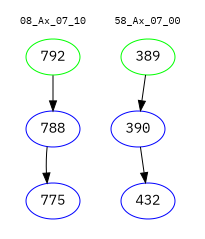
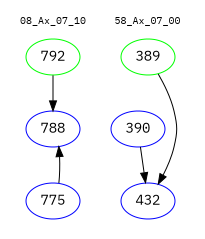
(144, 88) -> (176, 124)
(46, 160) -> (60, 170)
